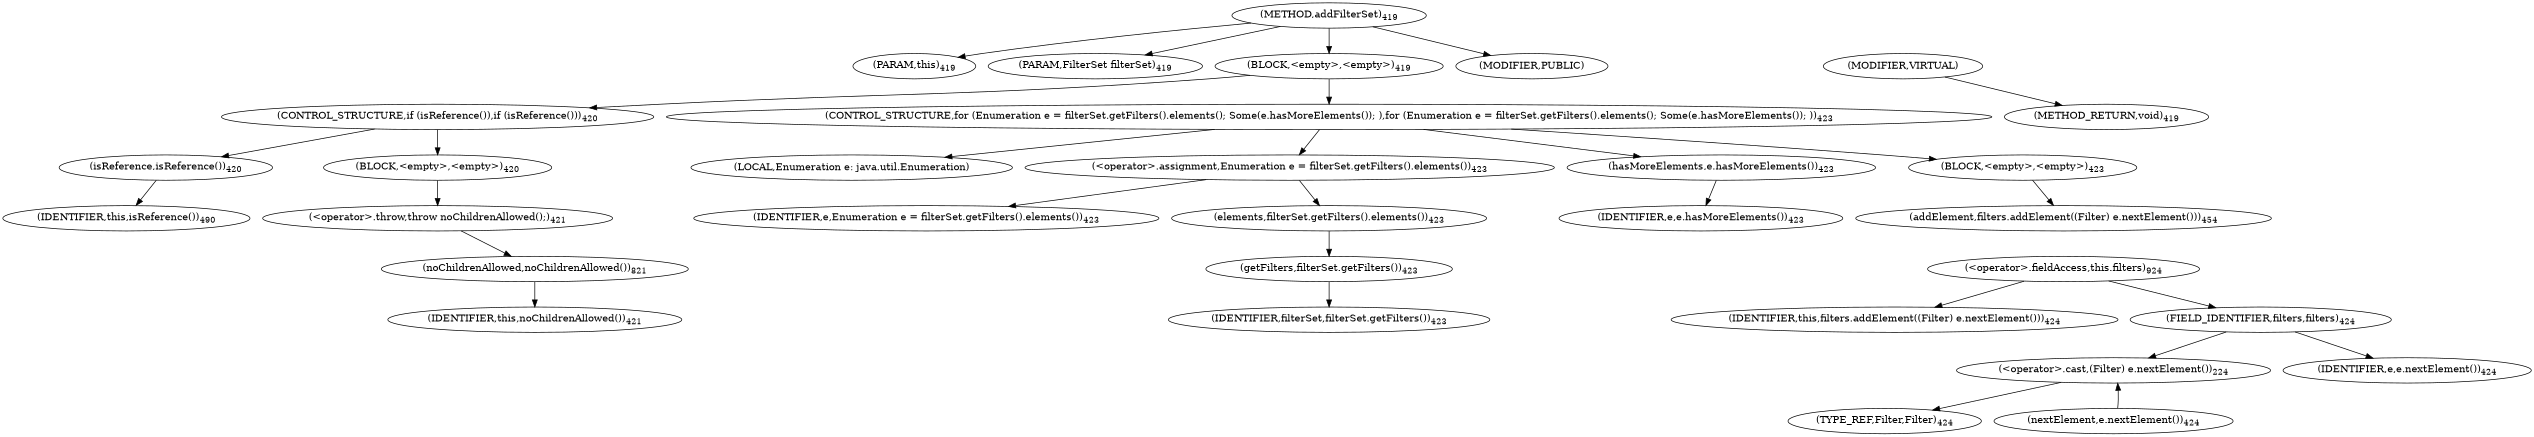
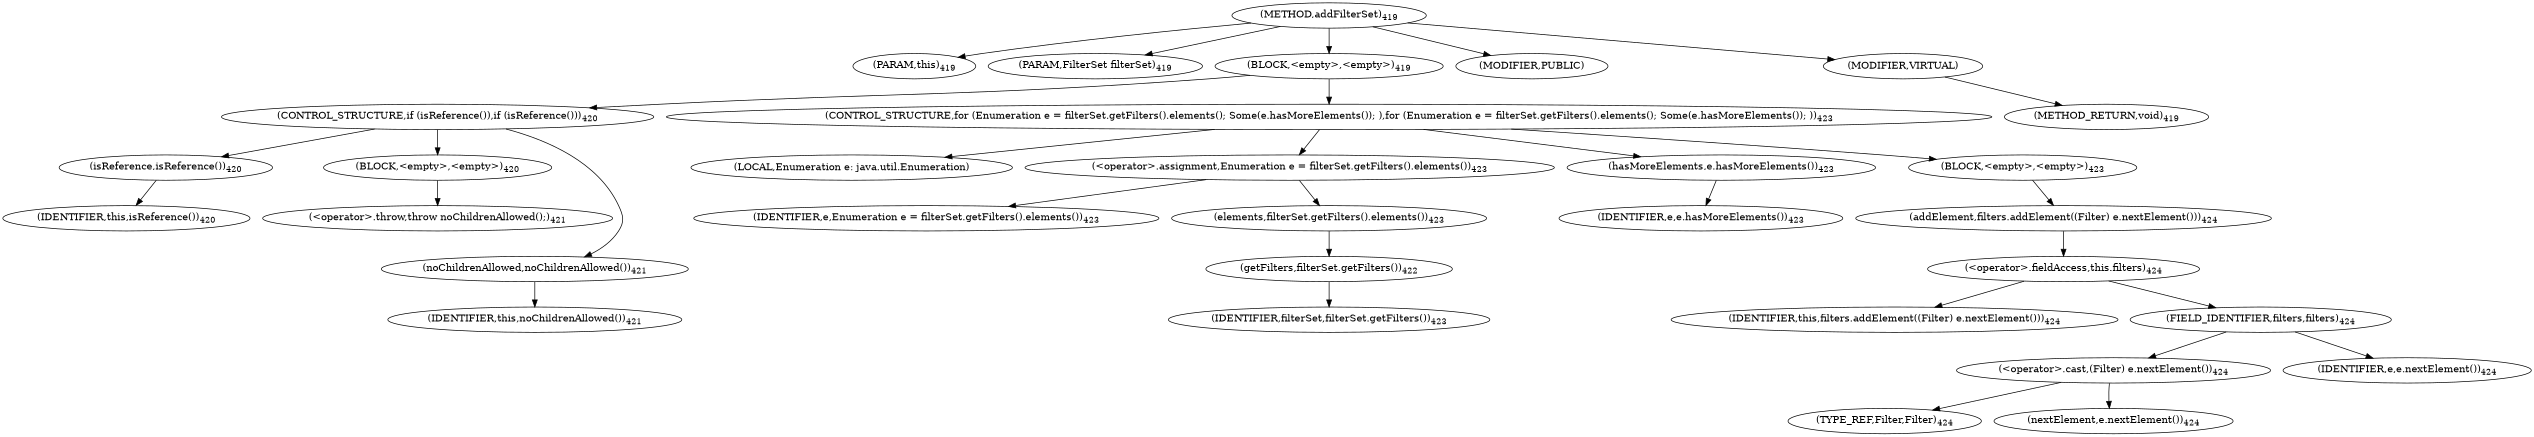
none -> (1618, 41)
(208, 217) -> (208, 217)
(2210, 217) -> (2210, 217)
none -> (2064, 240)
(483, 242) -> (596, 175)
(639, 268) -> (639, 268)
(1410, 268) -> (1410, 268)
(2154, 268) -> (2154, 268)
(2221, 369) -> (2221, 369)
(2118, 399) -> (2109, 392)
